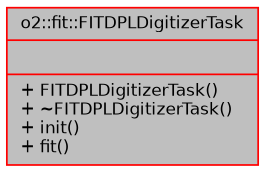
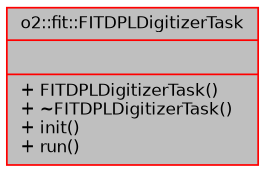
(45, 147) -> (50, 147)
